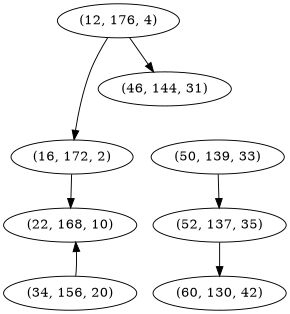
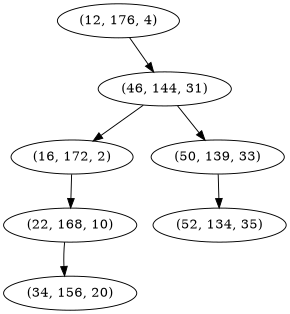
(86, 82) -> (122, 120)
none -> (188, 119)
(220, 225) -> (220, 225)
(77, 264) -> (64, 254)
(220, 293) -> none
